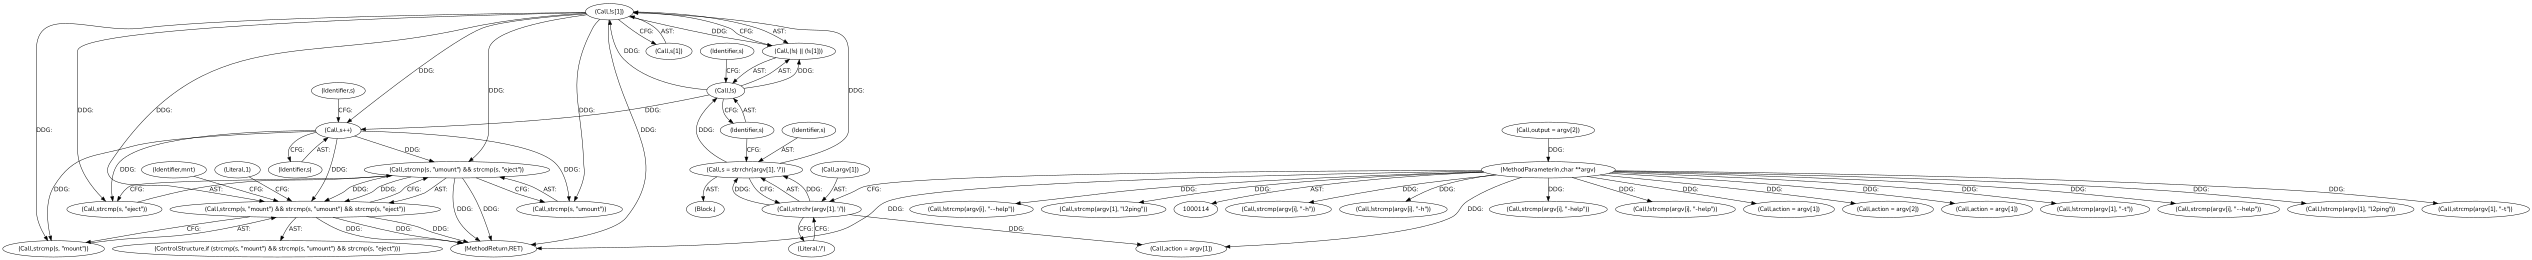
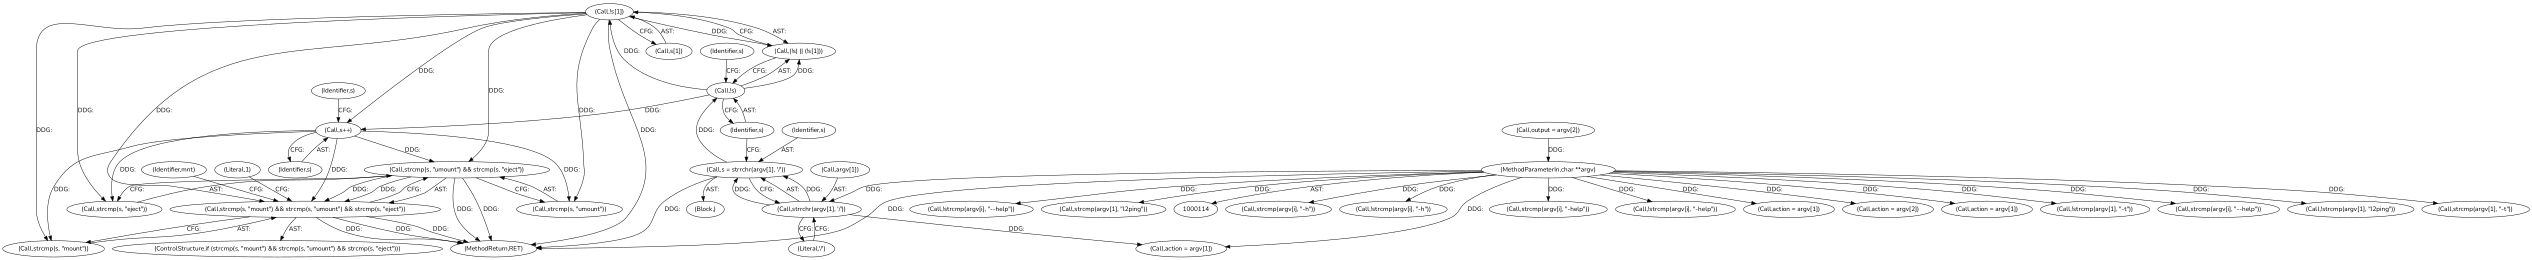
(828, 31) -> (639, 233)
(761, 71) -> (761, 71)
(875, 190) -> (875, 190)
